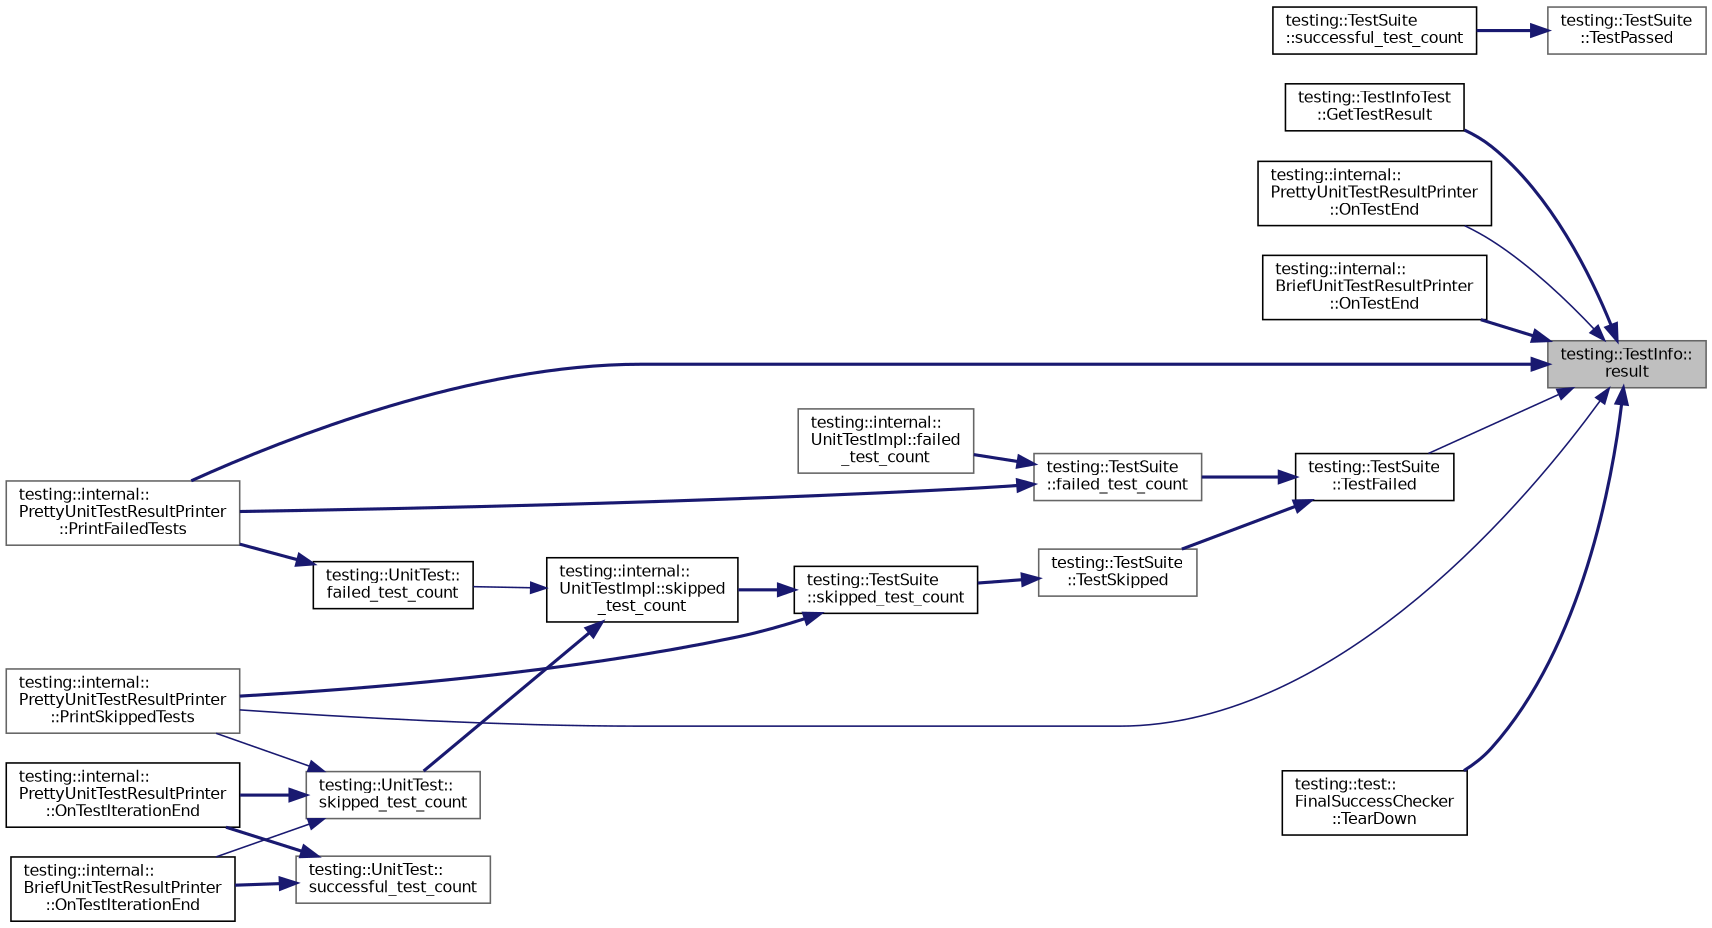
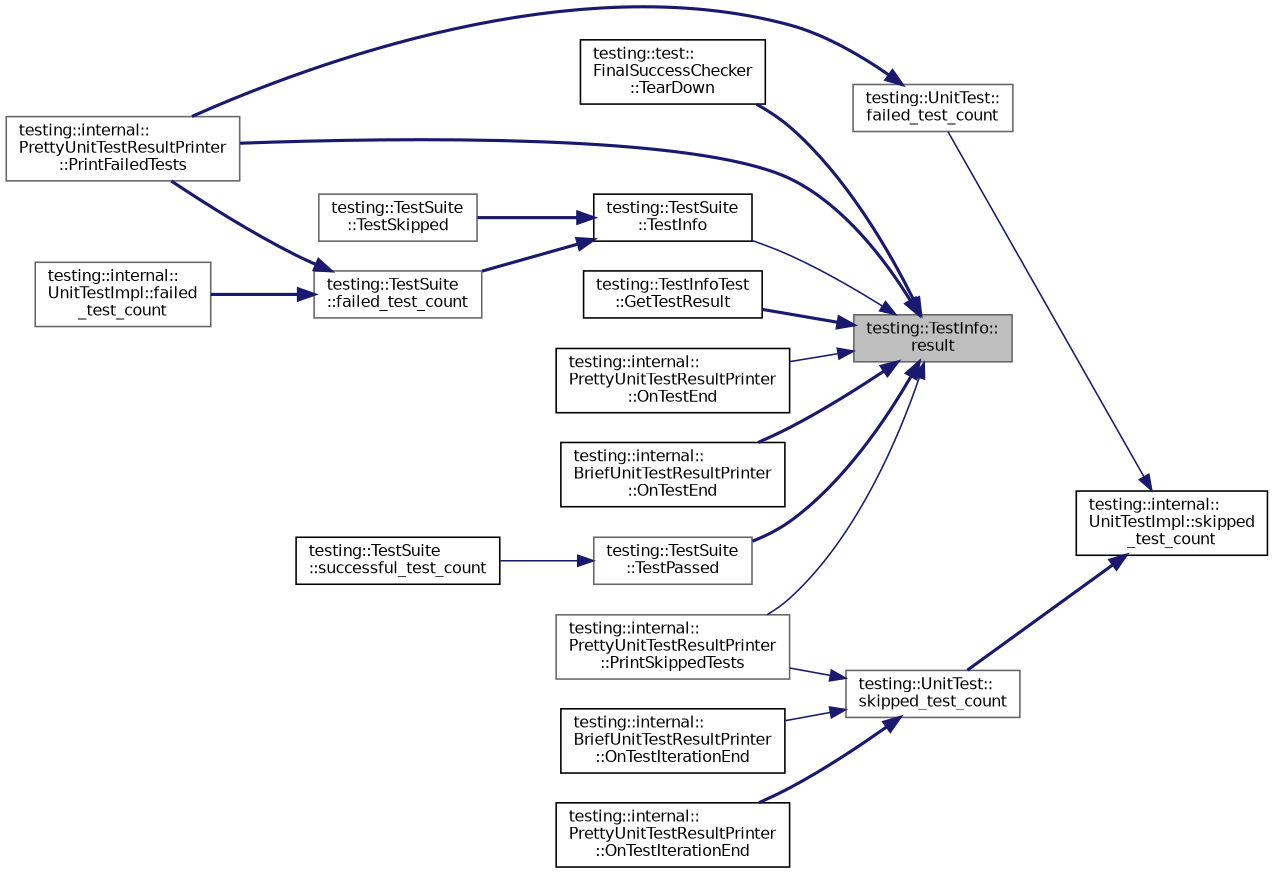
(1504, 31) -> (539, 561)
none -> (844, 471)
(1375, 477) -> (673, 218)
(393, 585) -> (933, 108)
(886, 590) -> none
(393, 880) -> none
